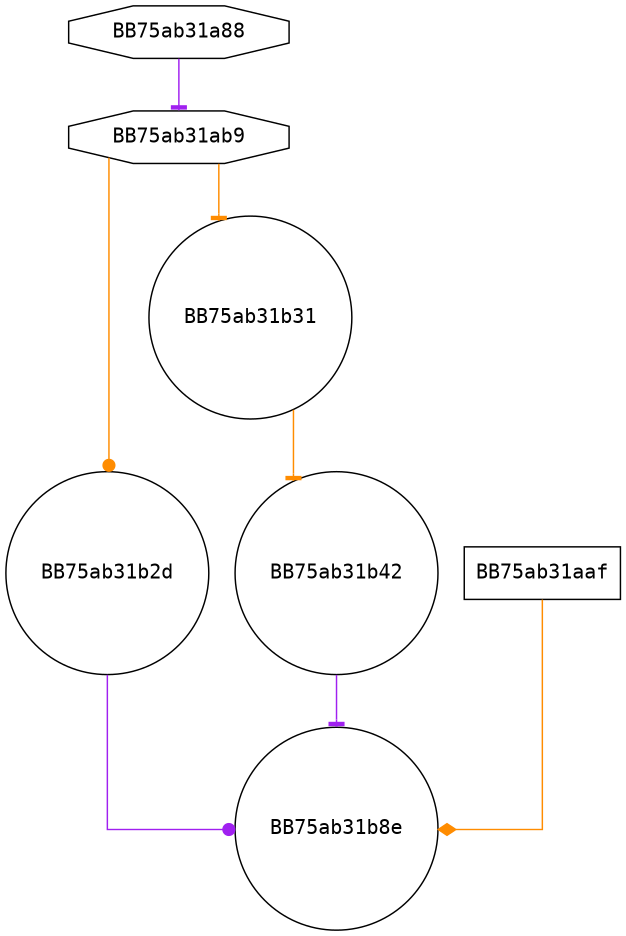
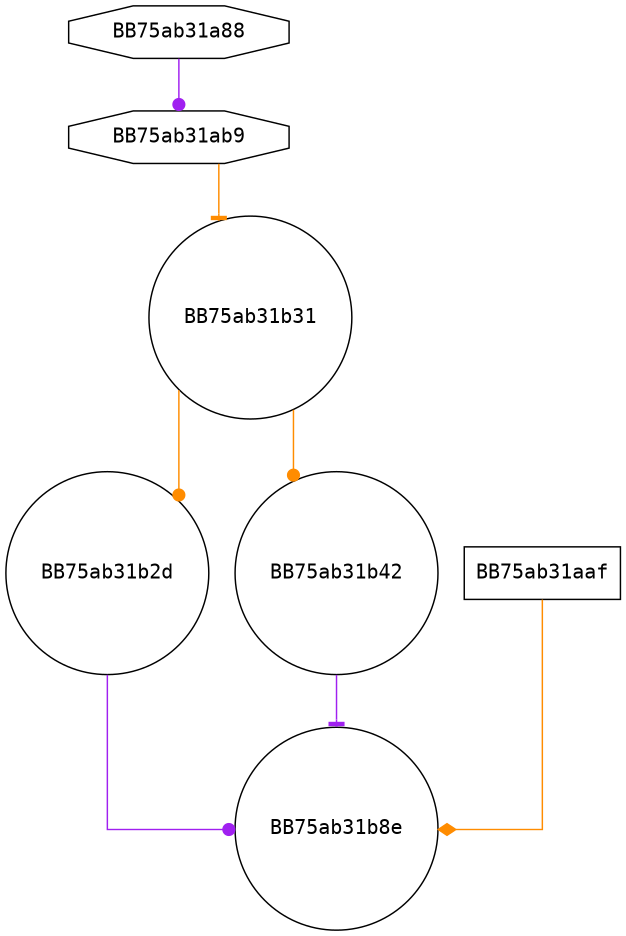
(179, 81) -> (179, 81)
(109, 309) -> (179, 440)
(293, 442) -> (293, 442)
